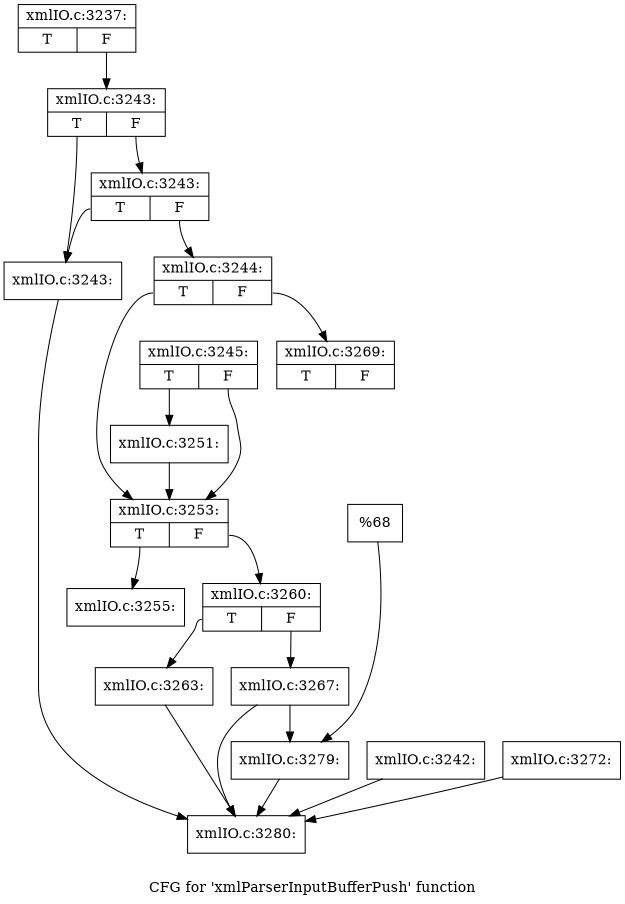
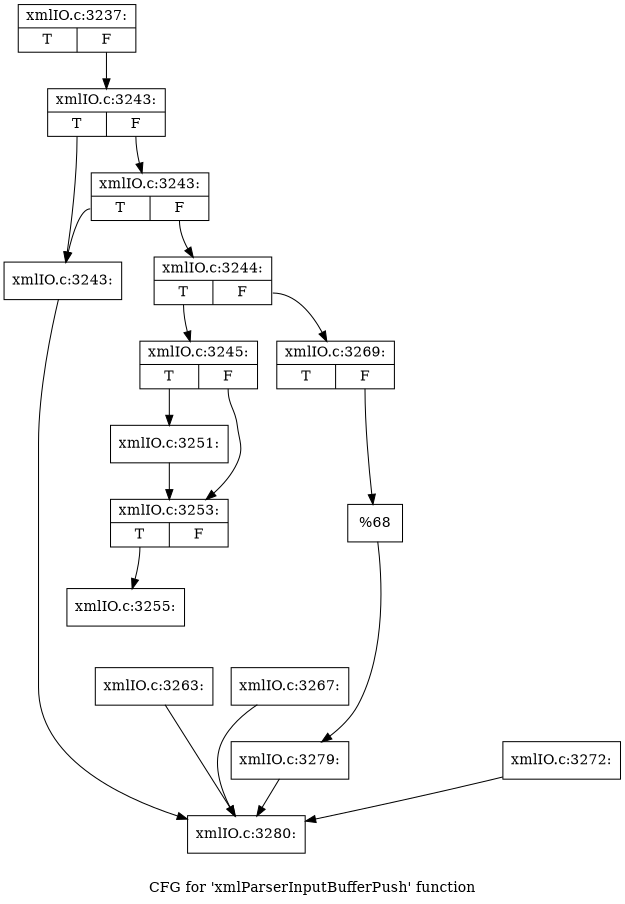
(101, 388) -> (185, 318)
none -> (367, 442)
(262, 607) -> none
(290, 718) -> none
(426, 760) -> none
